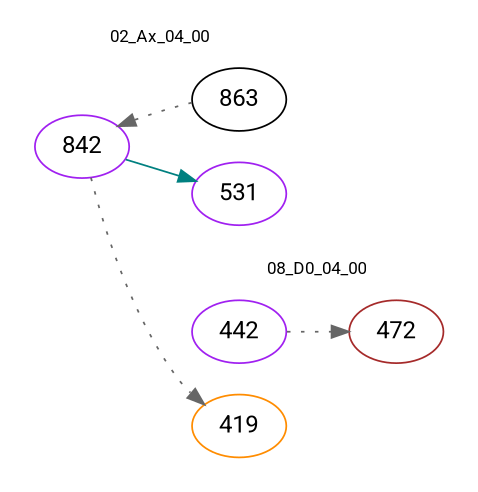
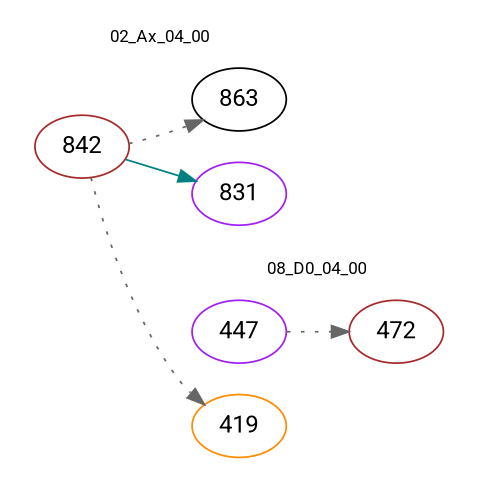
(163, 111) -> (158, 136)
(82, 147) -> (82, 147)
(239, 194) -> (239, 194)
(239, 332) -> (239, 332)
